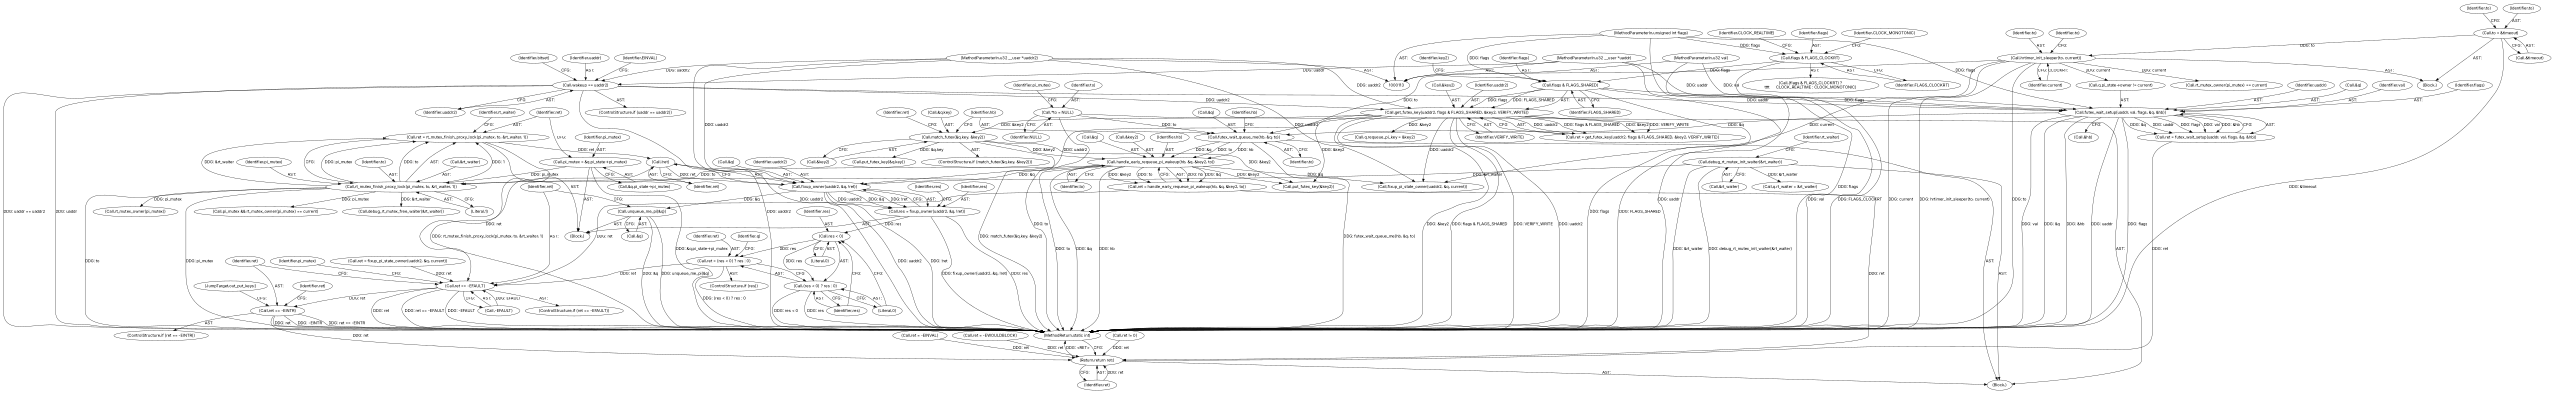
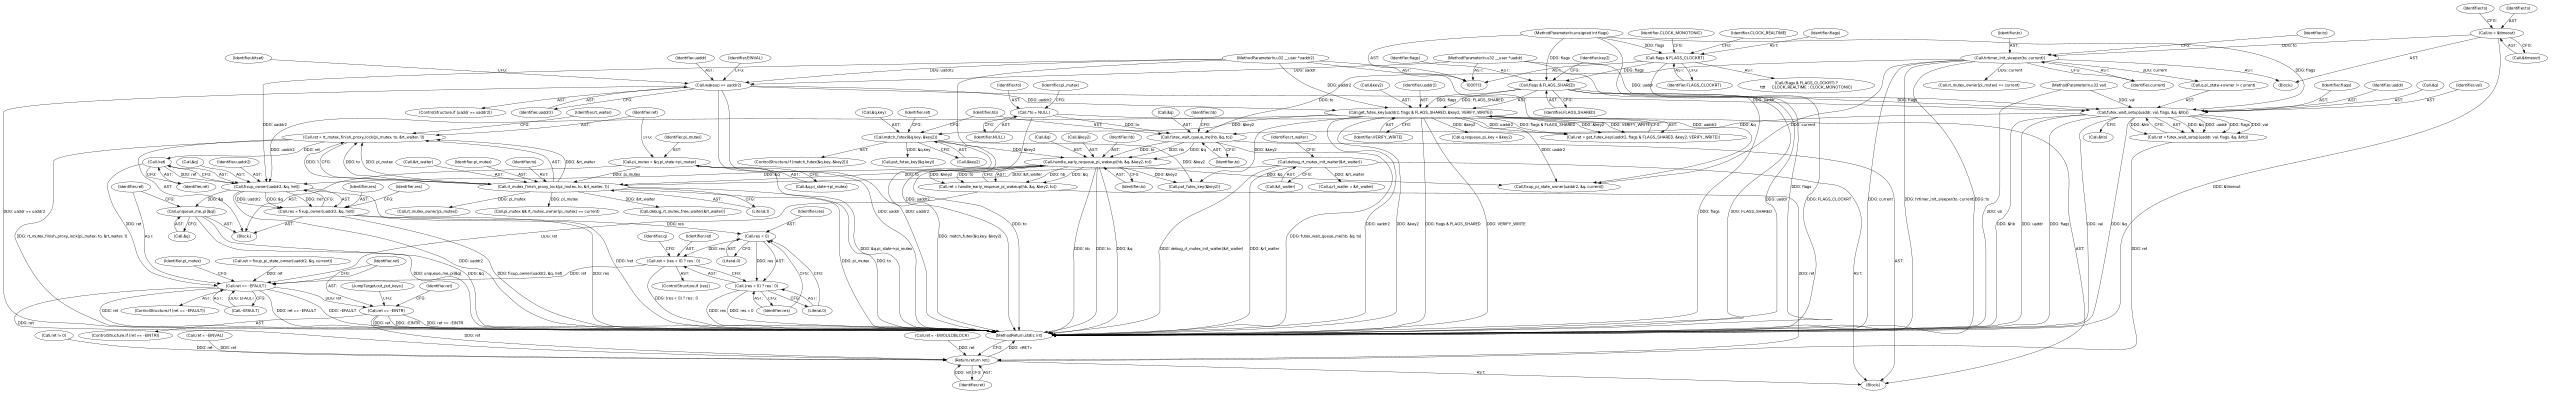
(2059, 70) -> (2105, 70)
(1558, 71) -> (1565, 67)
none -> (373, 340)
